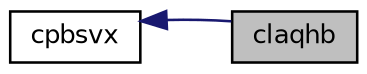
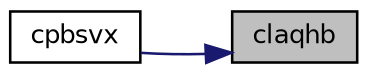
(199, 20) -> (173, 54)
